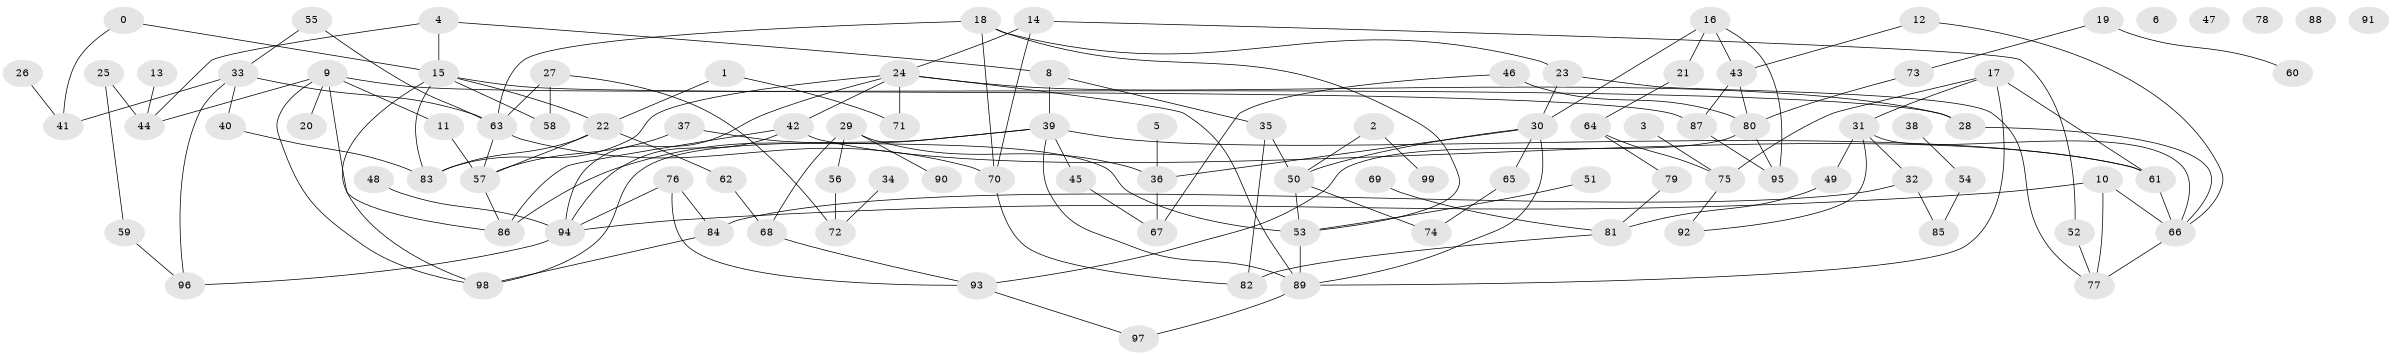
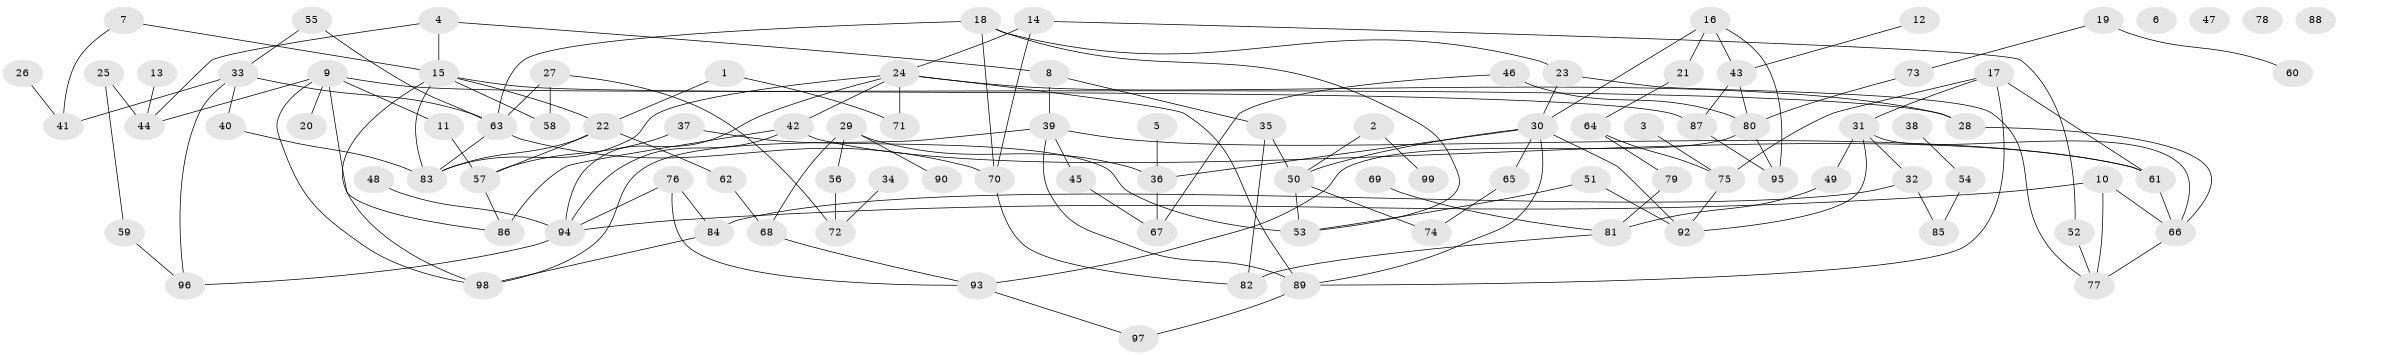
(124, 20) -> (124, 20)
(2369, 20) -> none
(2128, 79) -> none
(766, 143) -> none
(489, 152) -> (467, 150)
none -> (1620, 169)
none -> (1649, 212)
(1300, 259) -> none
